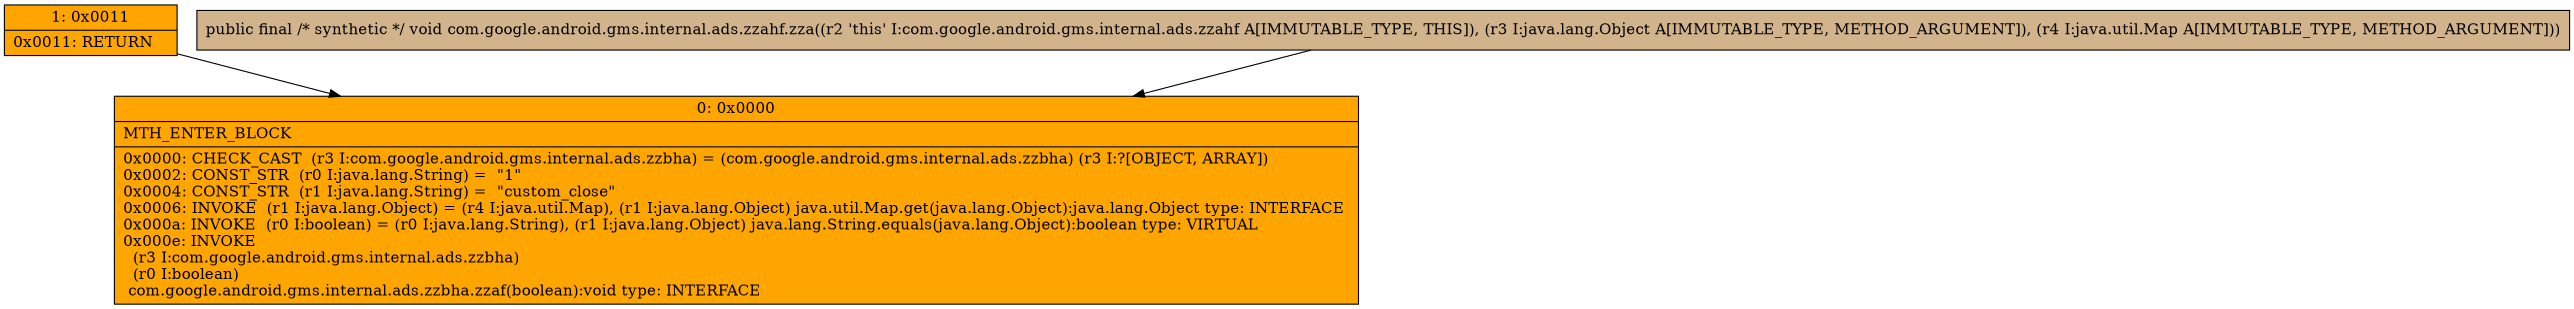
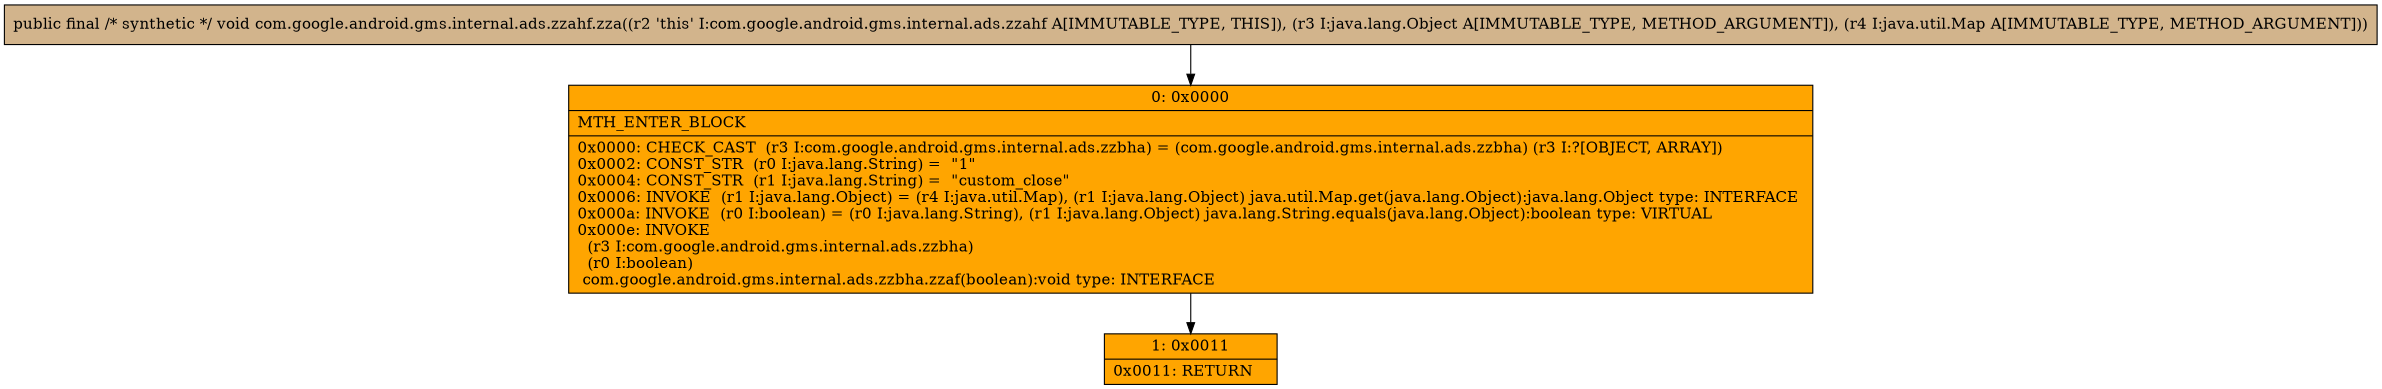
(253, 74) -> (1191, 308)
